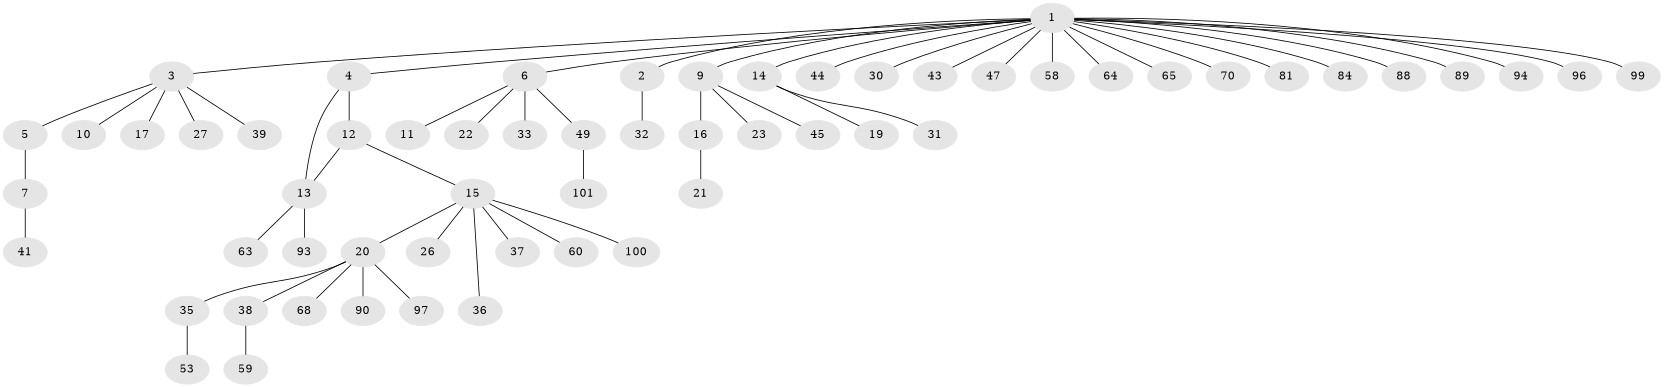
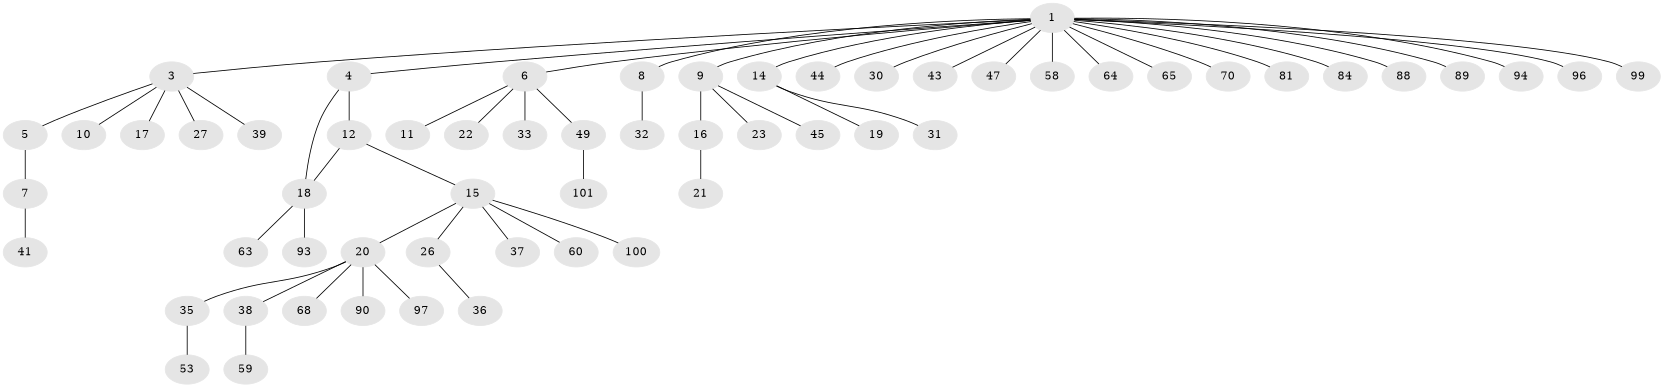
(642, 77) -> (642, 77)
(304, 194) -> (304, 194)
(477, 252) -> (454, 282)
